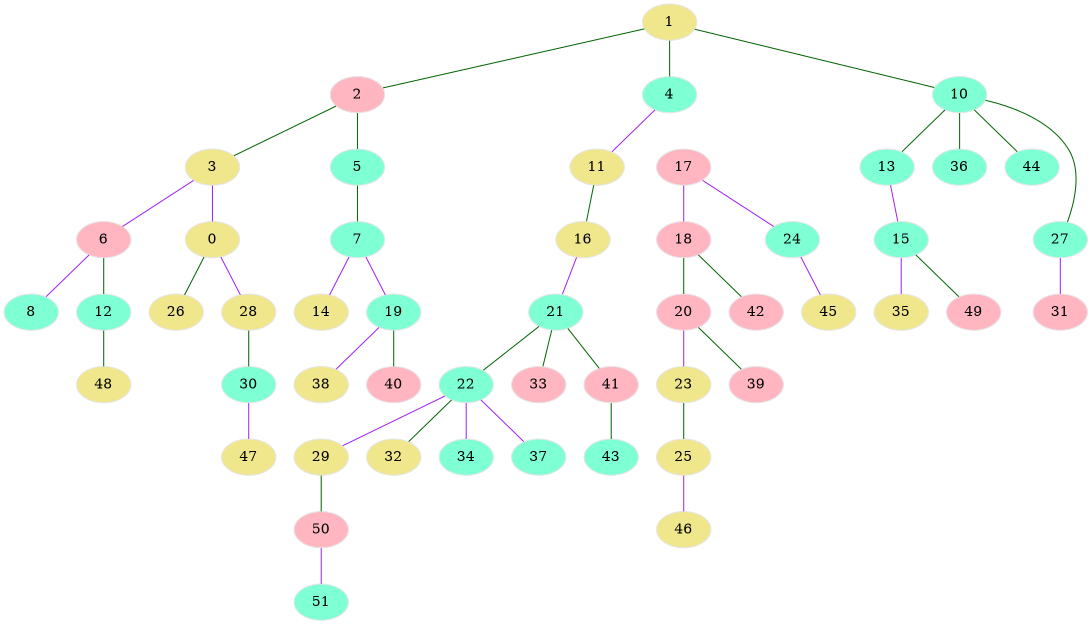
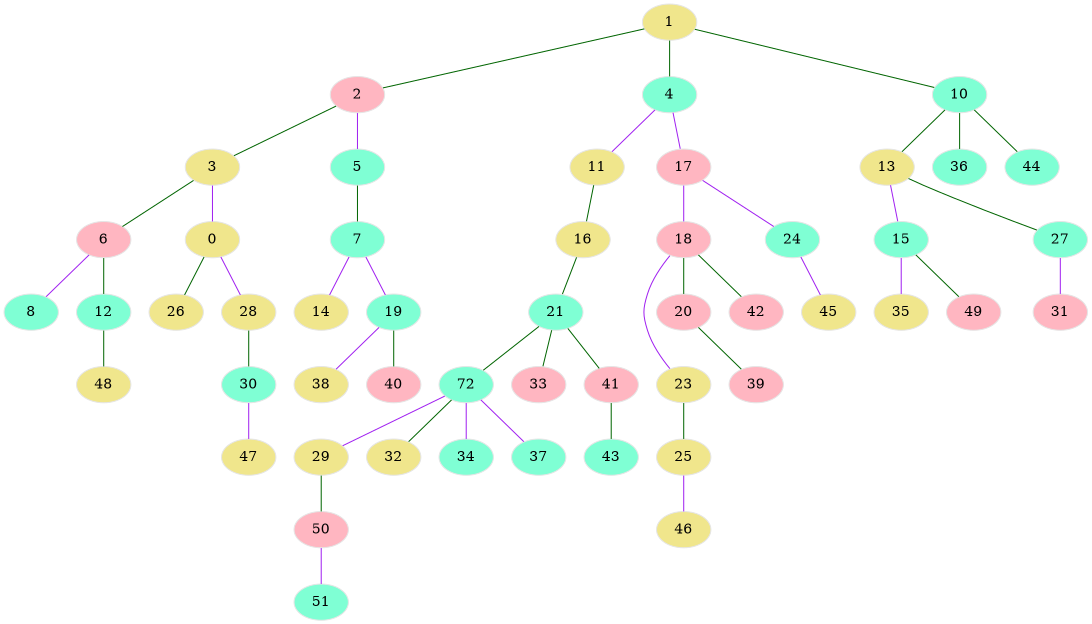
(357, 131) -> (357, 131)
none -> (677, 131)
(1061, 140) -> (972, 205)
(887, 167) -> (887, 167)
(158, 203) -> (158, 203)
(569, 276) -> (569, 276)
(684, 349) -> (644, 312)
(466, 385) -> (466, 385)
